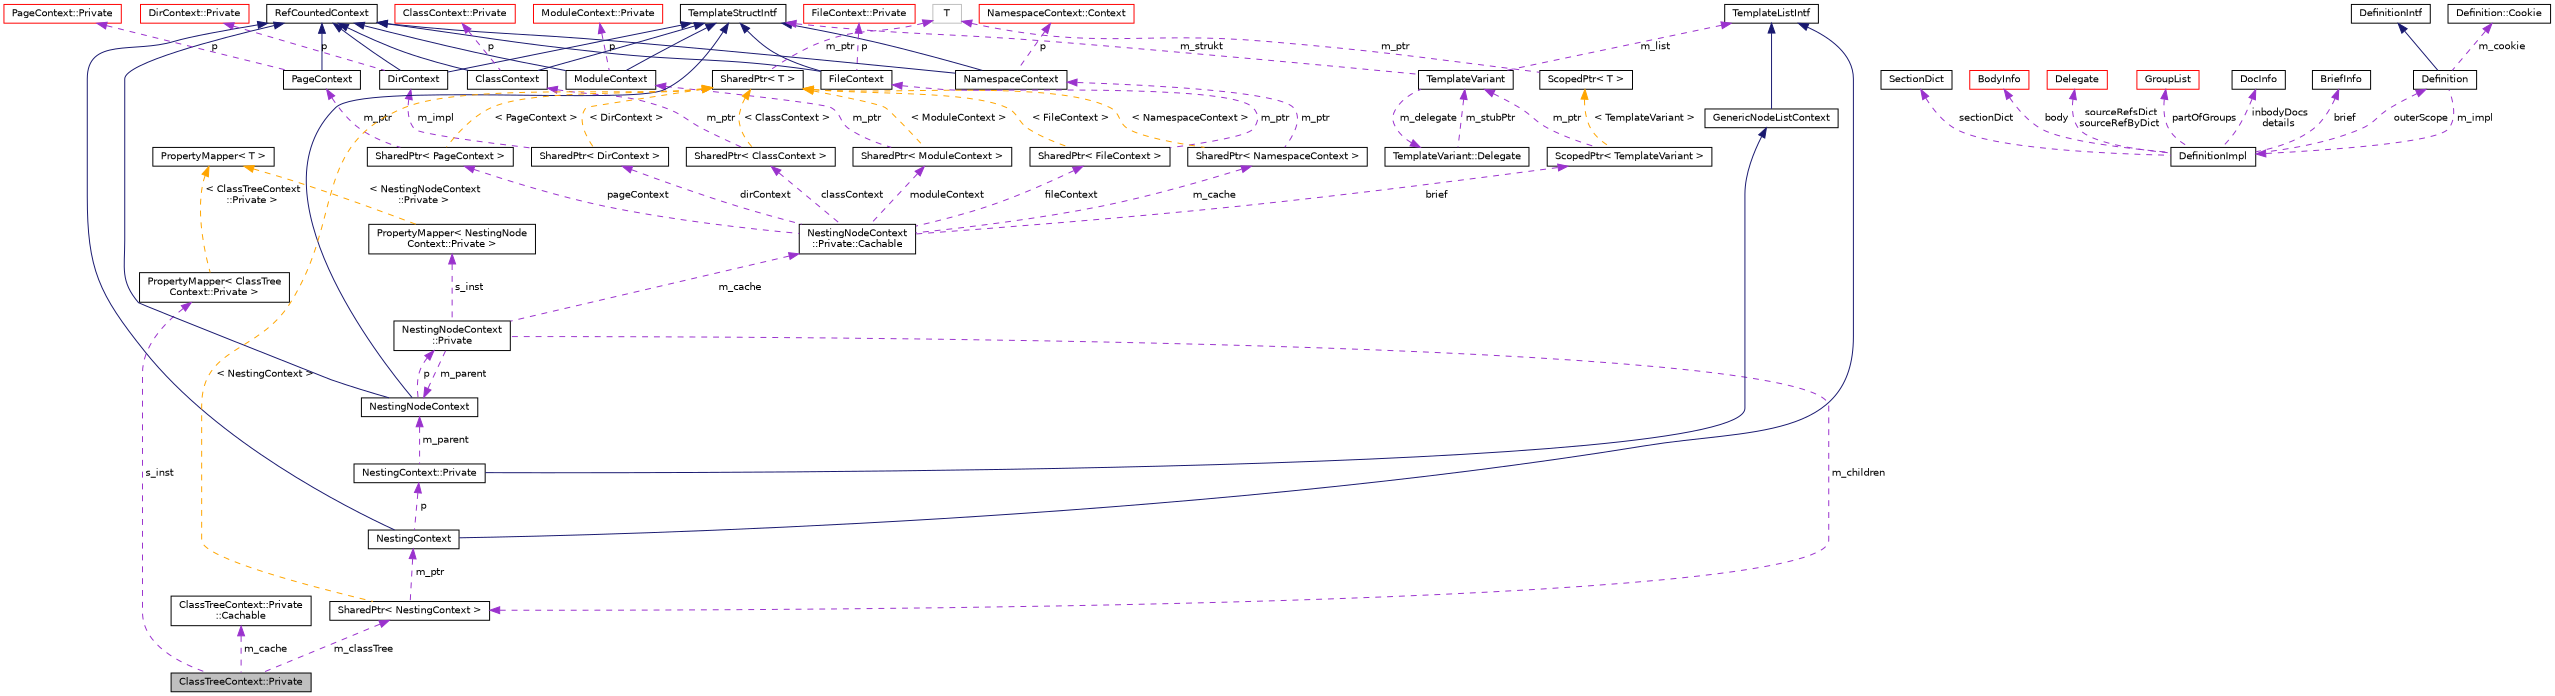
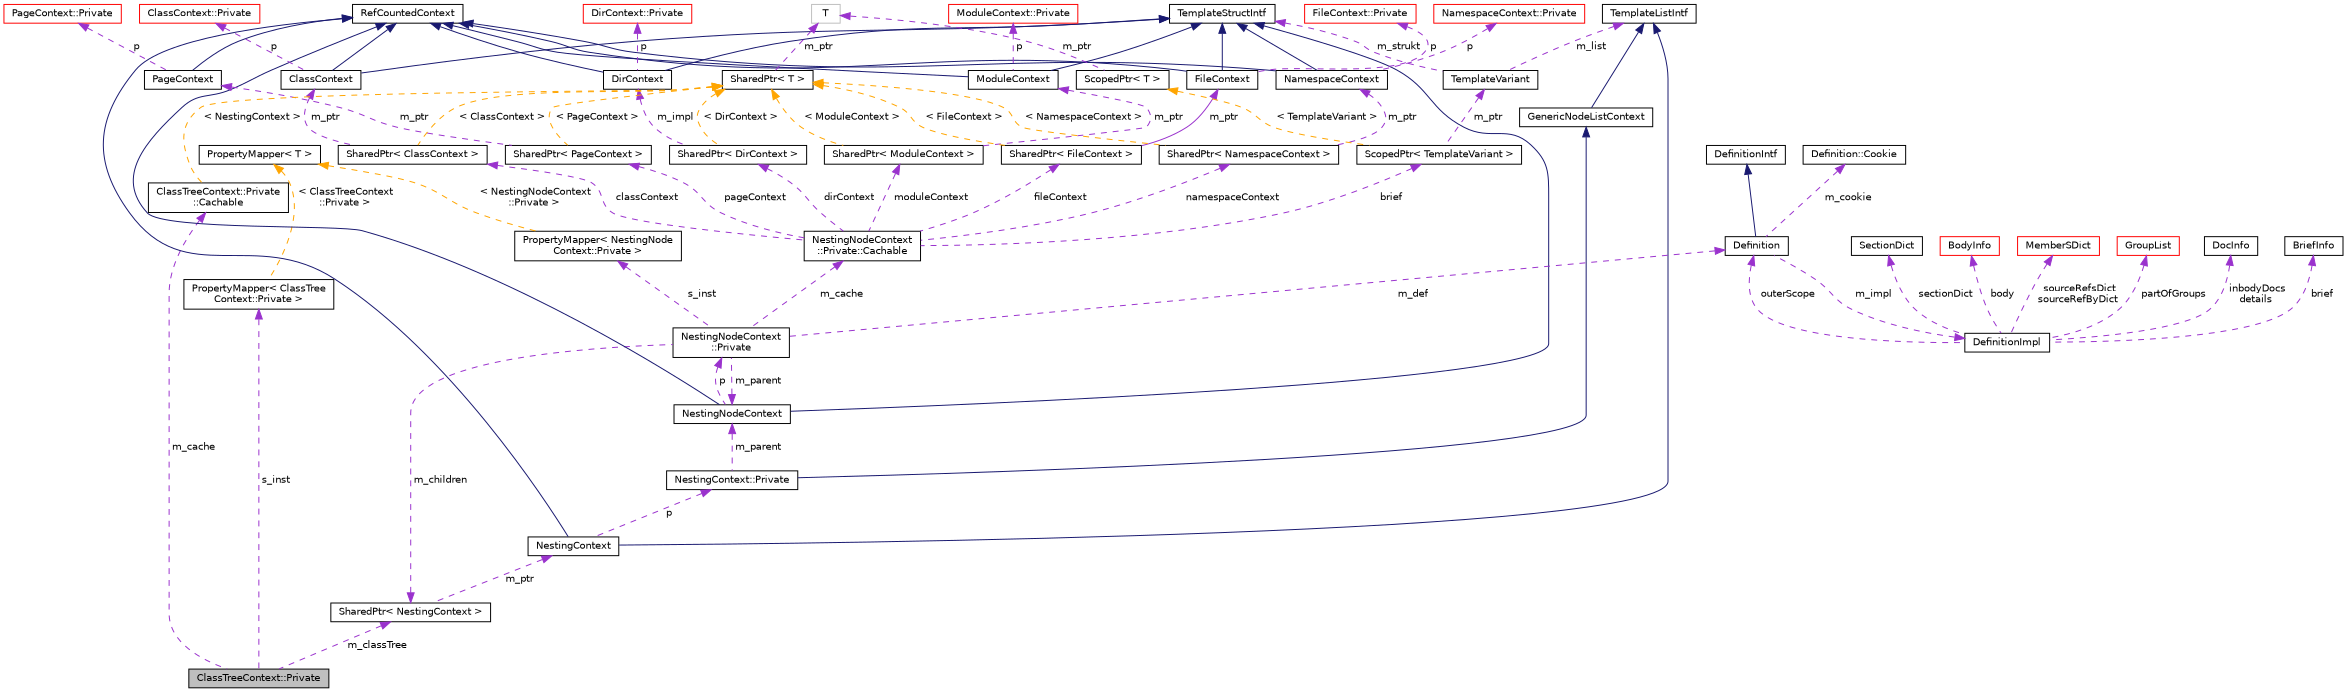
(1057, 14) -> (1509, 14)
(2077, 80) -> (2059, 246)
(1133, 91) -> (1183, 130)
(1457, 157) -> none
(1213, 195) -> (1231, 198)
(307, 270) -> (413, 94)
none -> (1252, 294)
